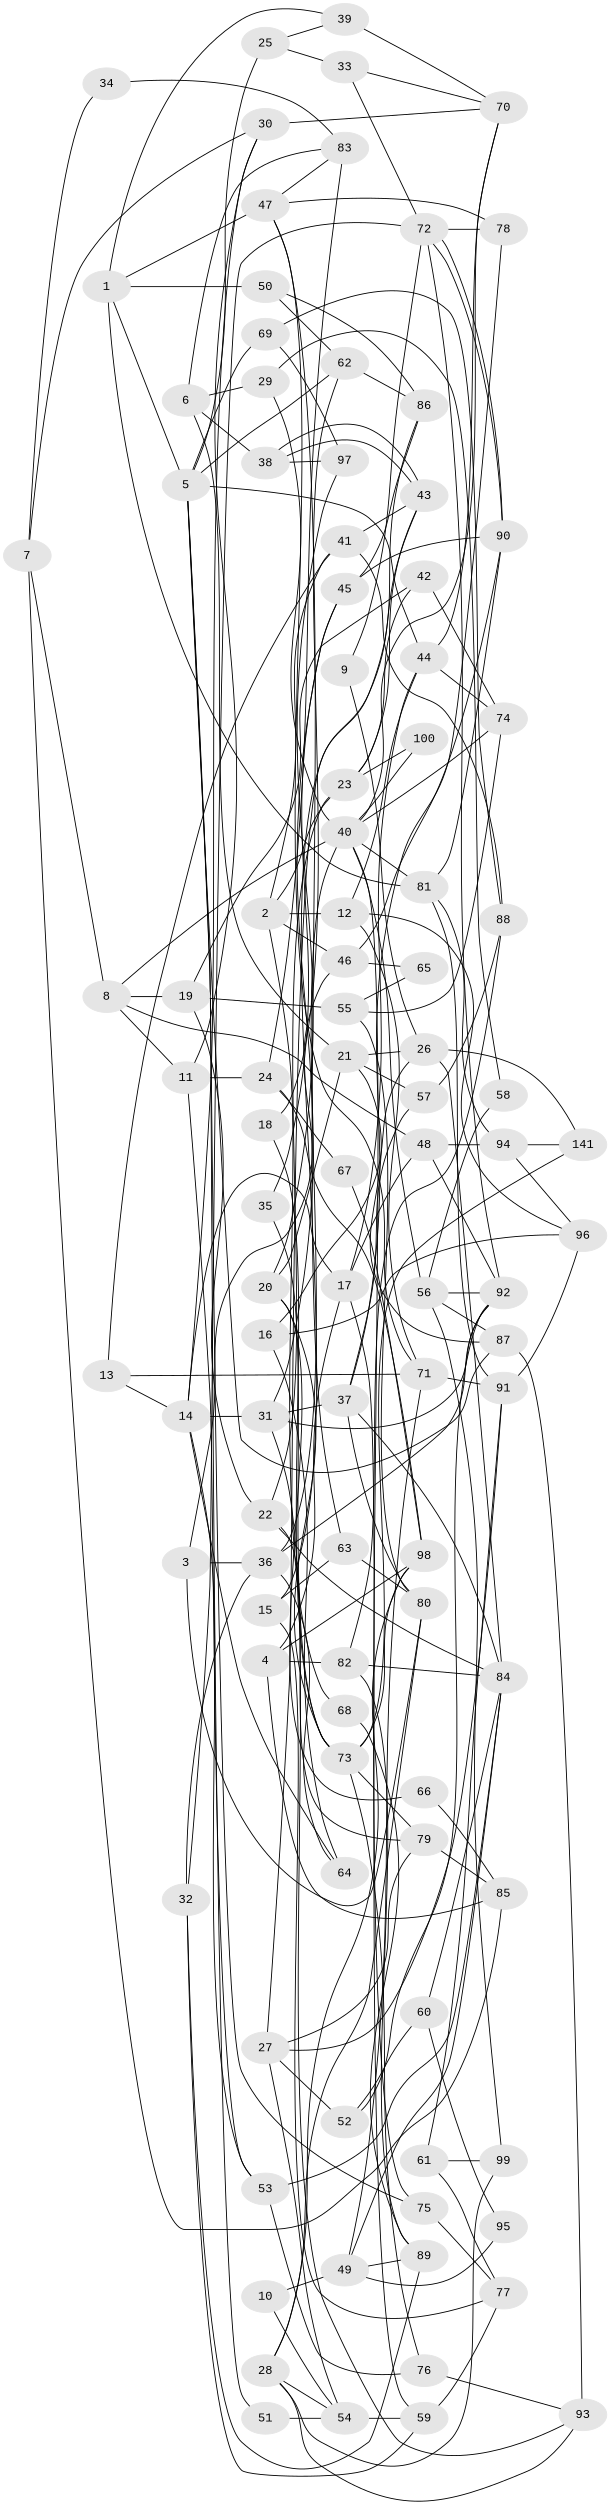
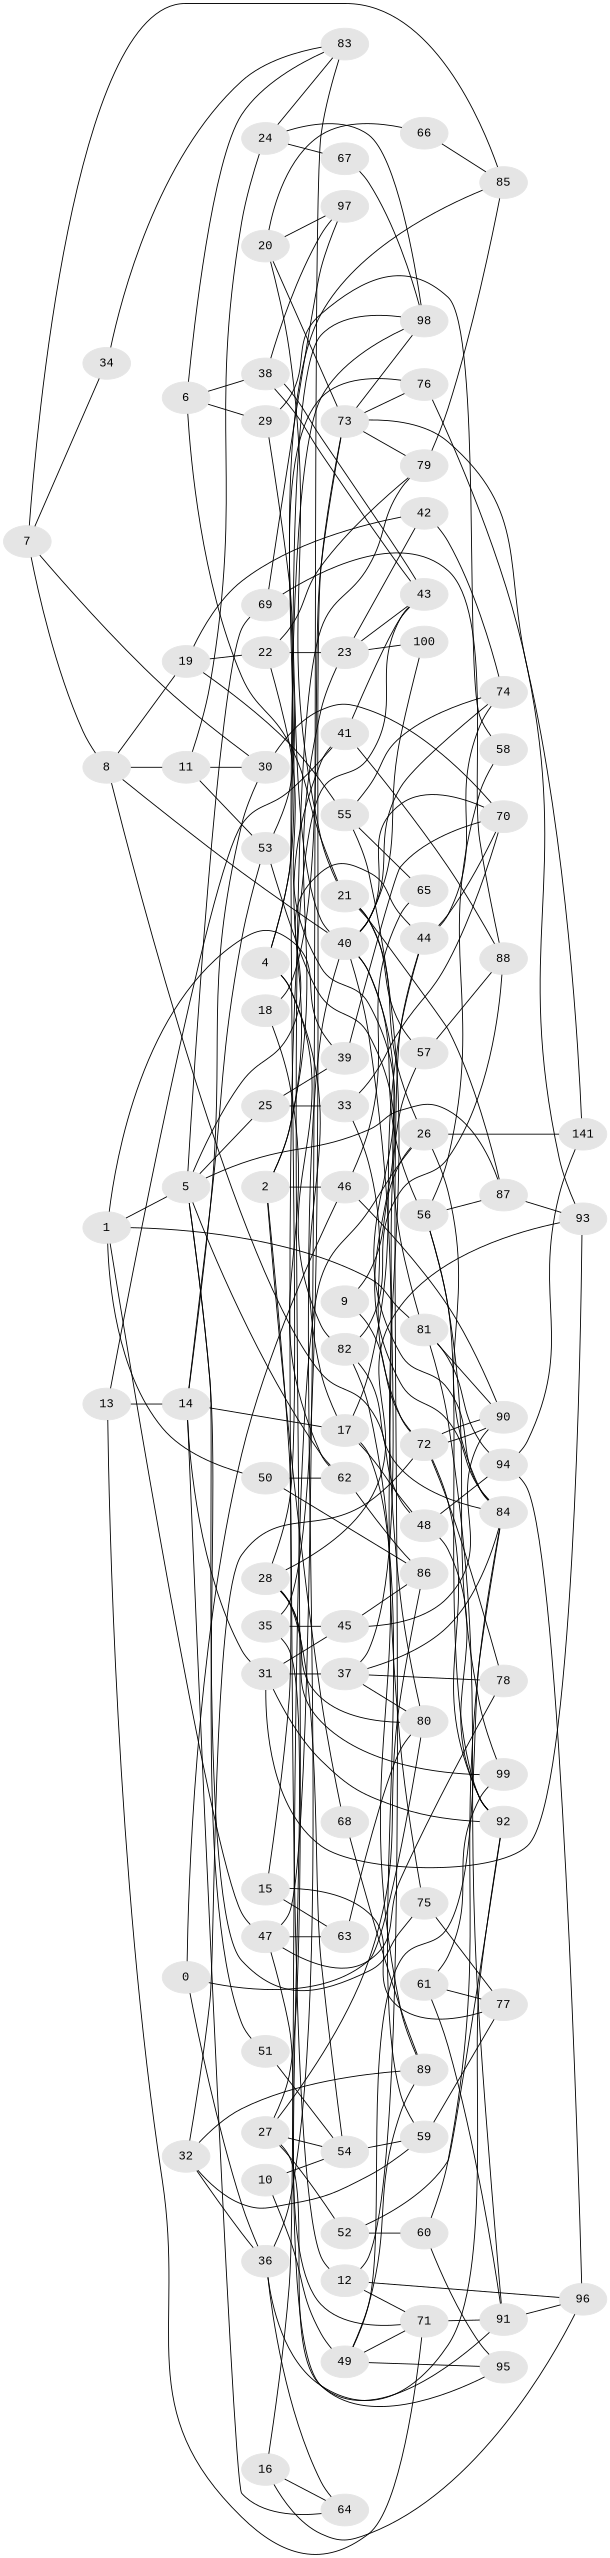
(186, 1563) -> (186, 1977)
none -> (294, 2099)
